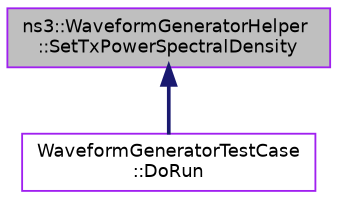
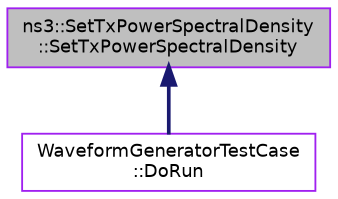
(169, 38) -> (169, 38)
